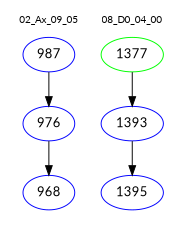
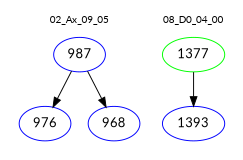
(49, 153) -> (95, 85)
(132, 193) -> none
